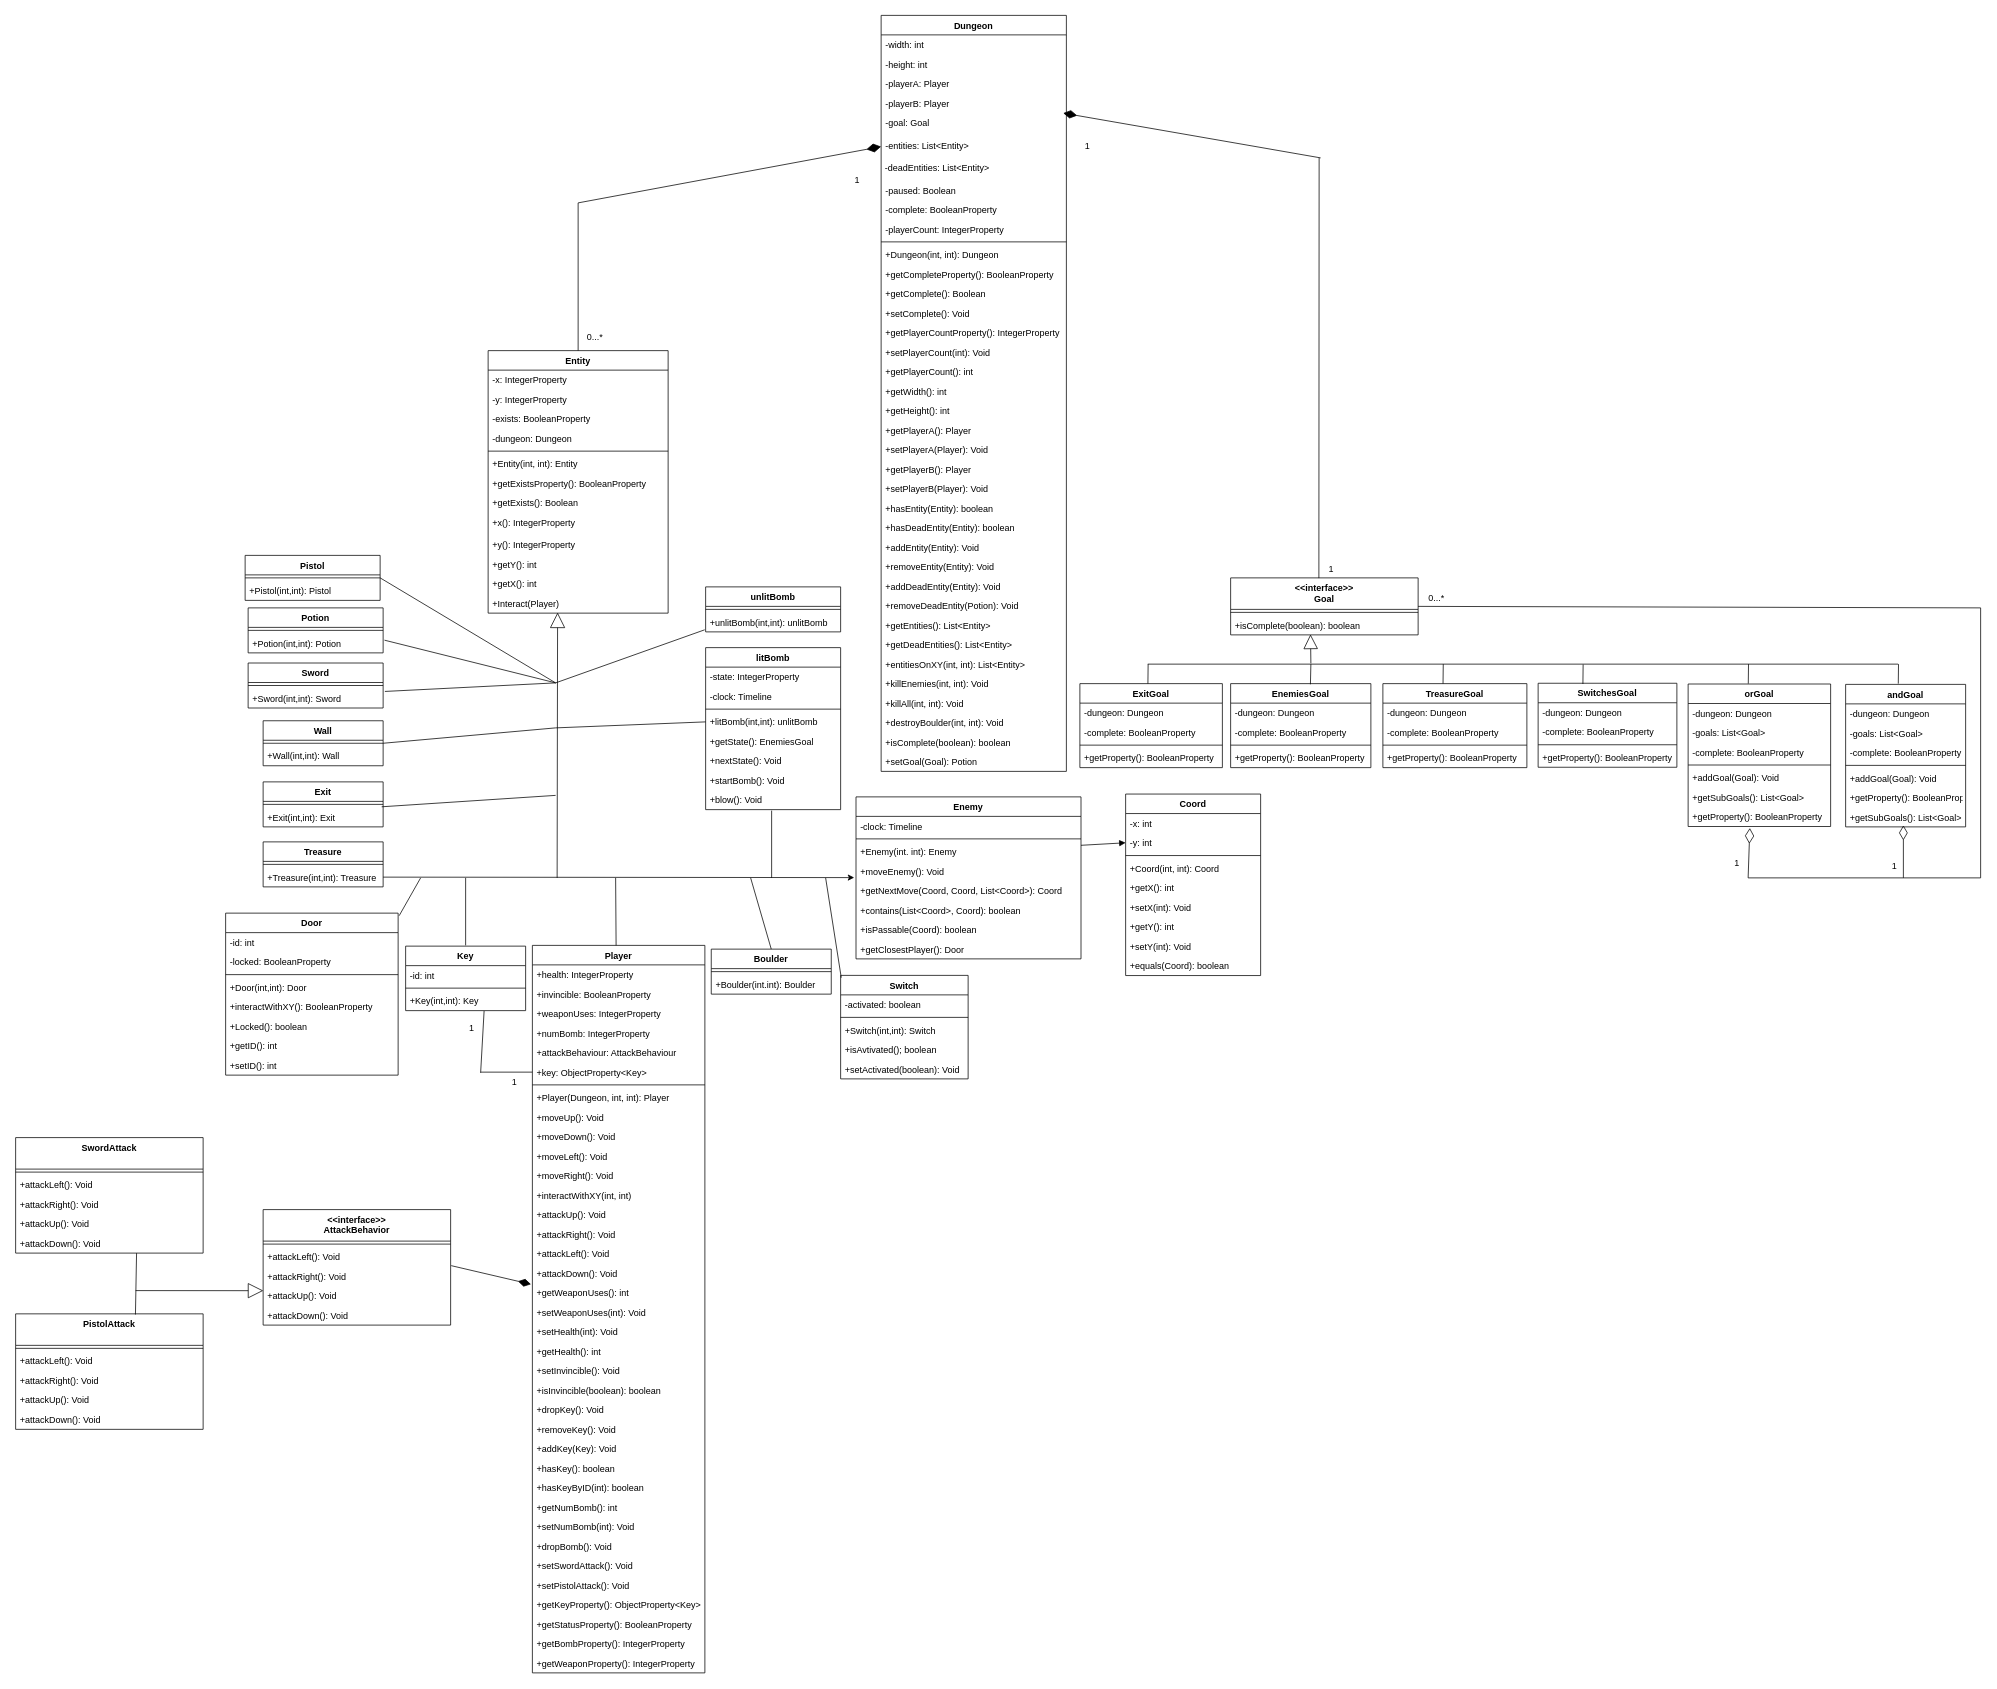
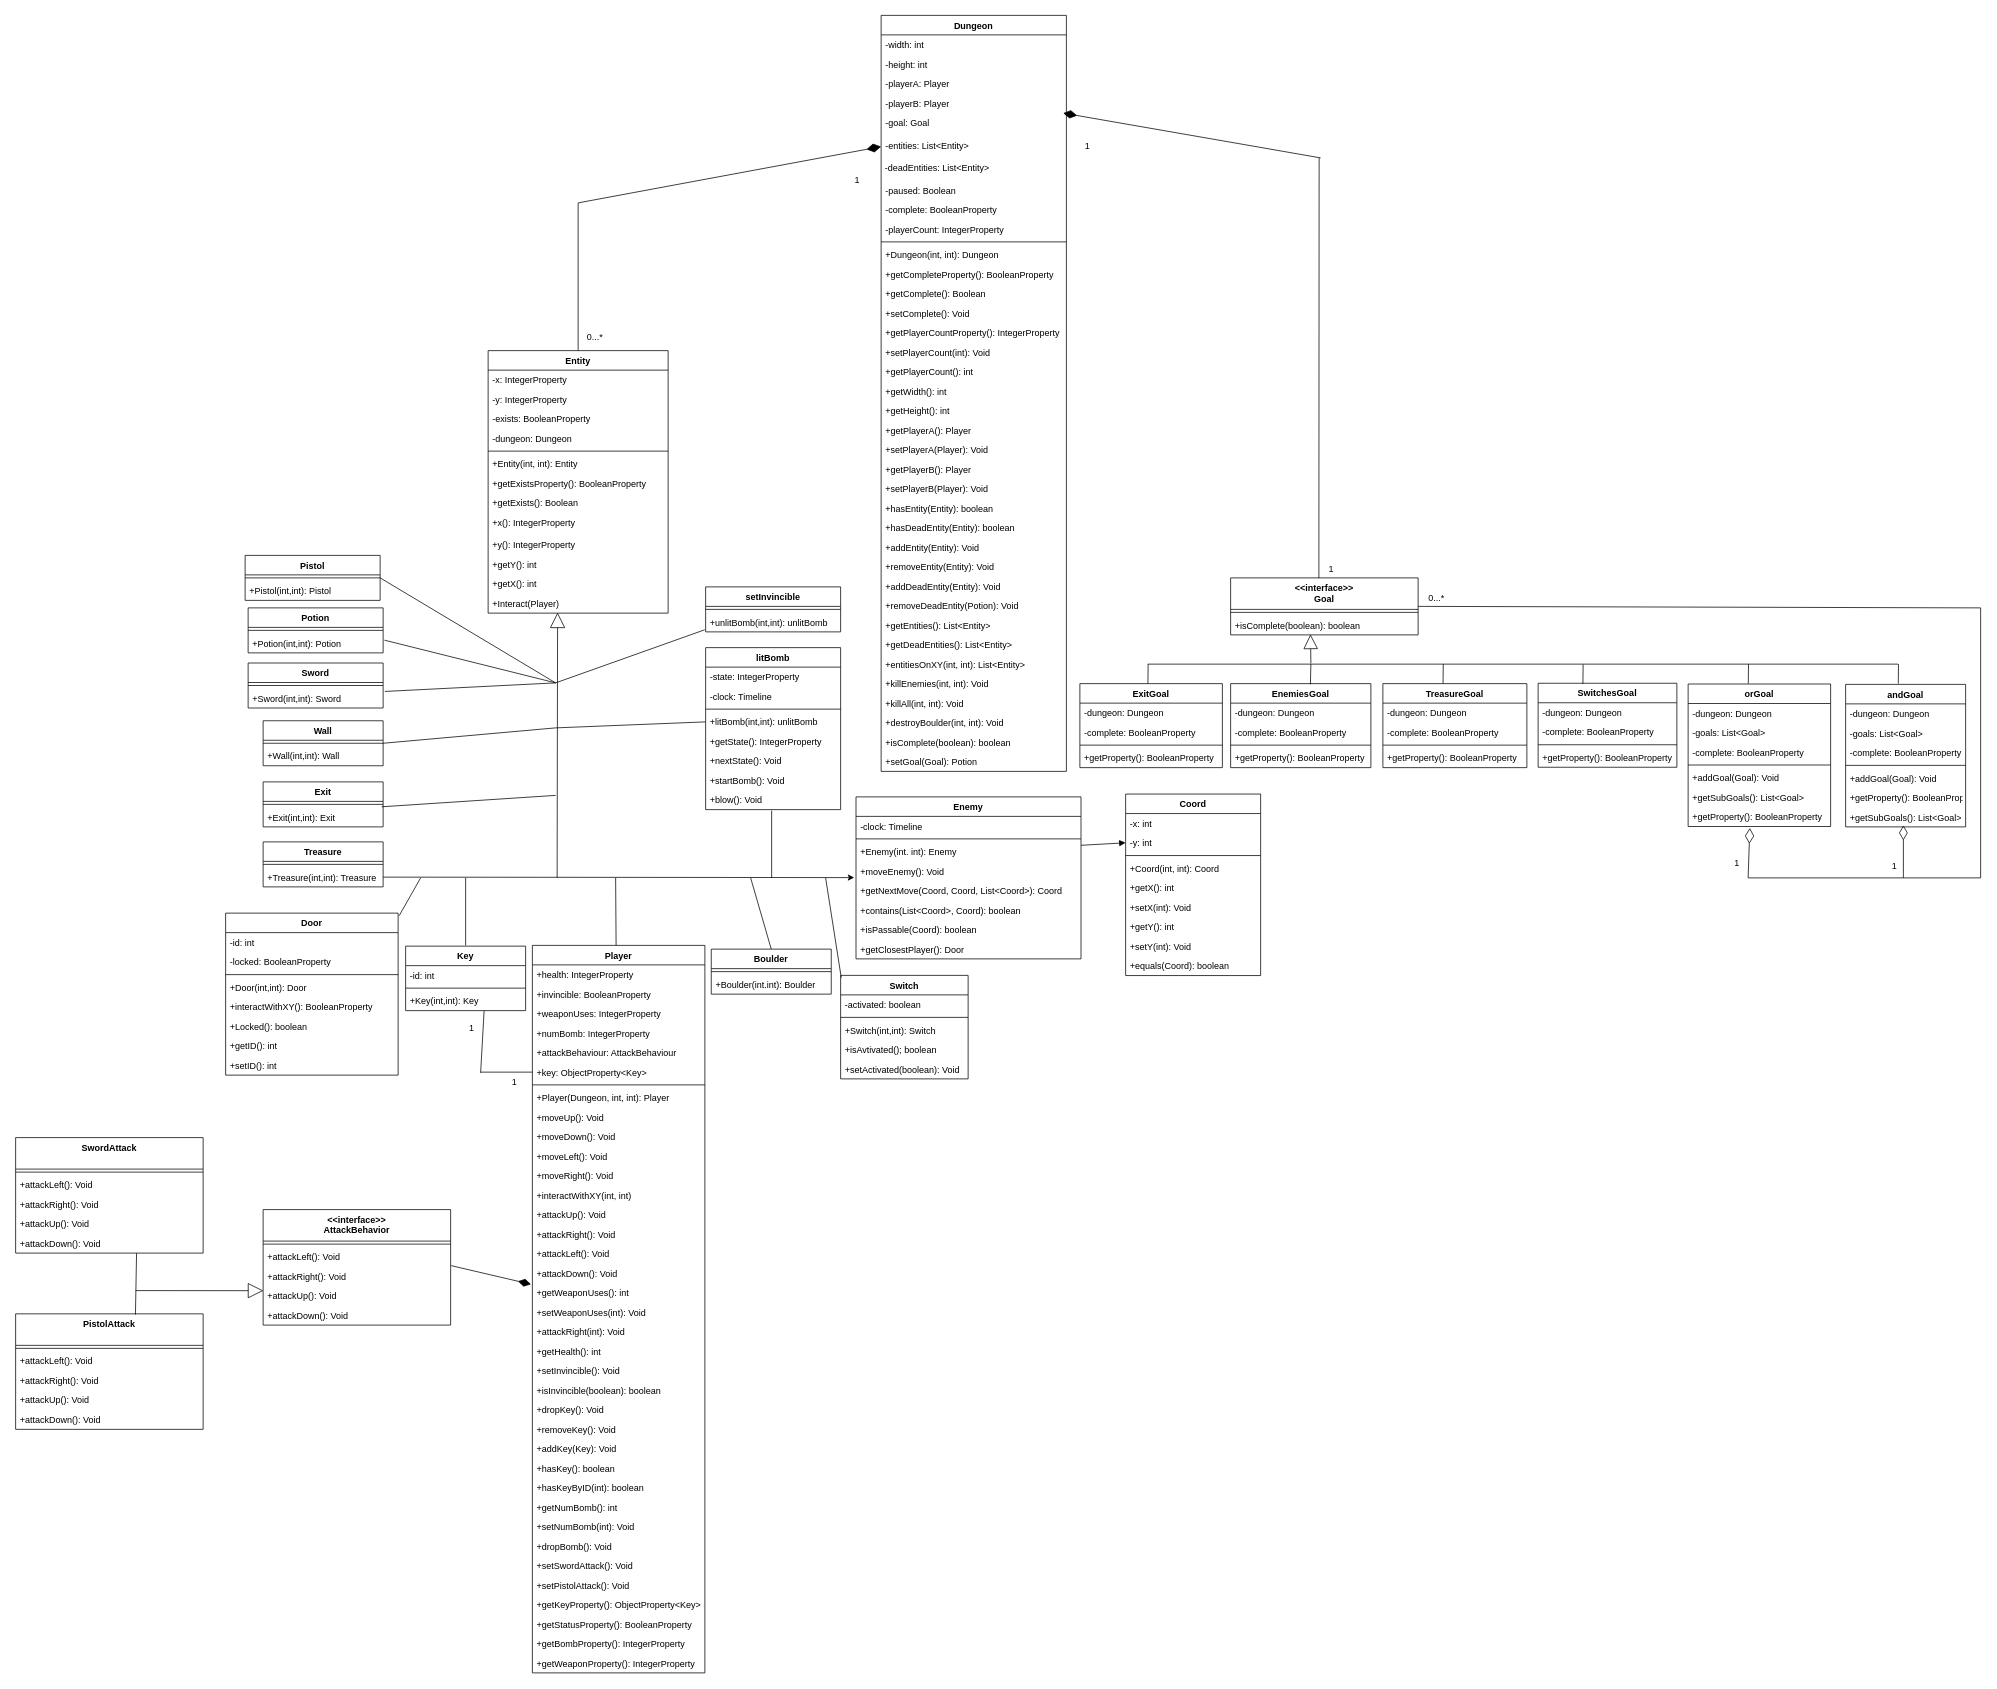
(773, 597) -> (773, 597)
(765, 742) -> (778, 742)
(583, 1332) -> (588, 1332)
